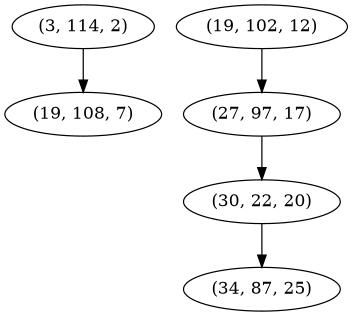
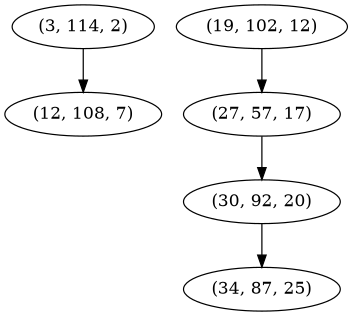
(83, 114) -> (83, 114)
(262, 114) -> (262, 114)
(262, 202) -> (262, 202)
